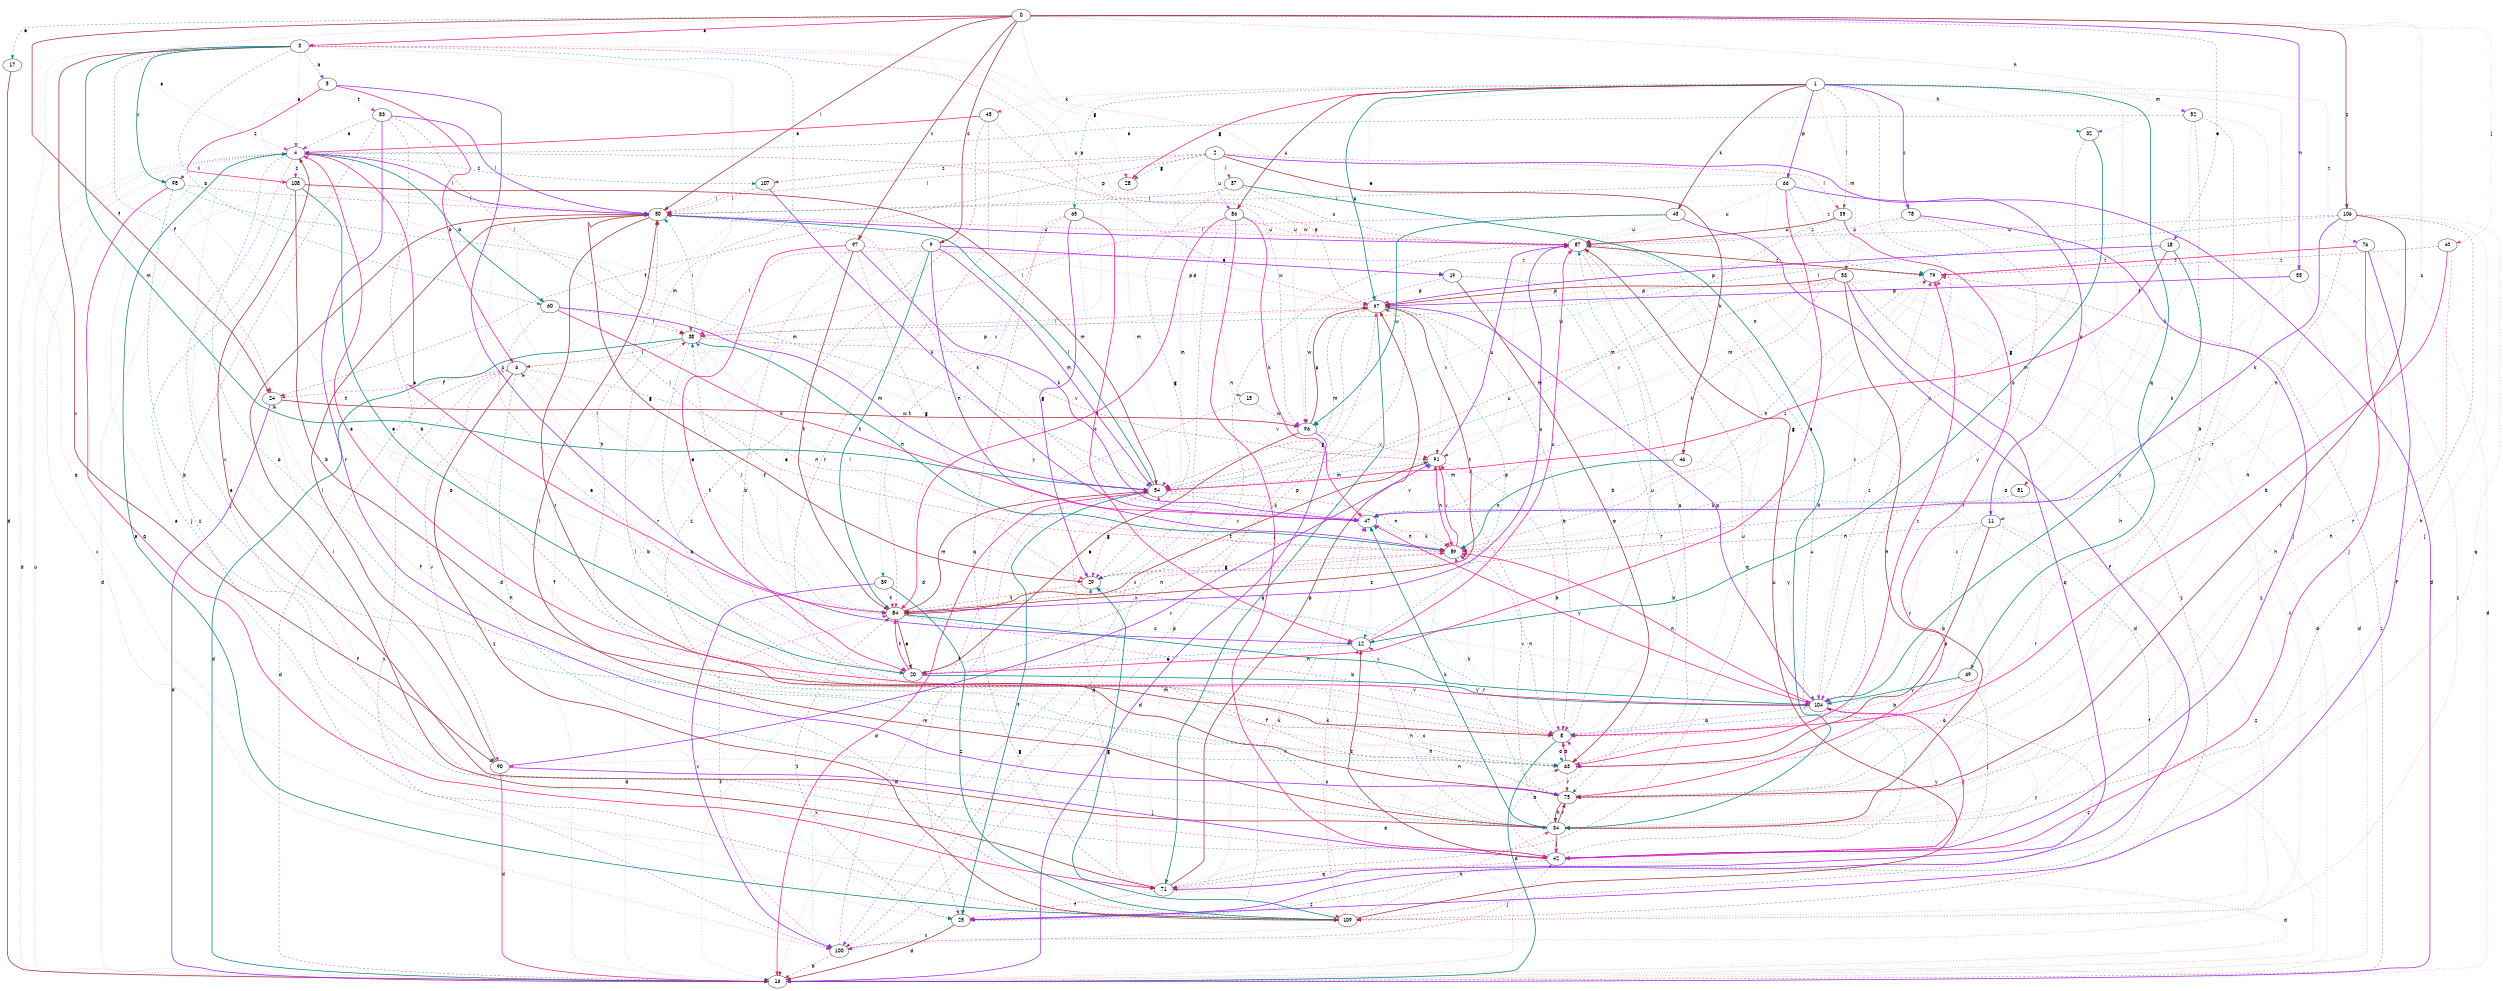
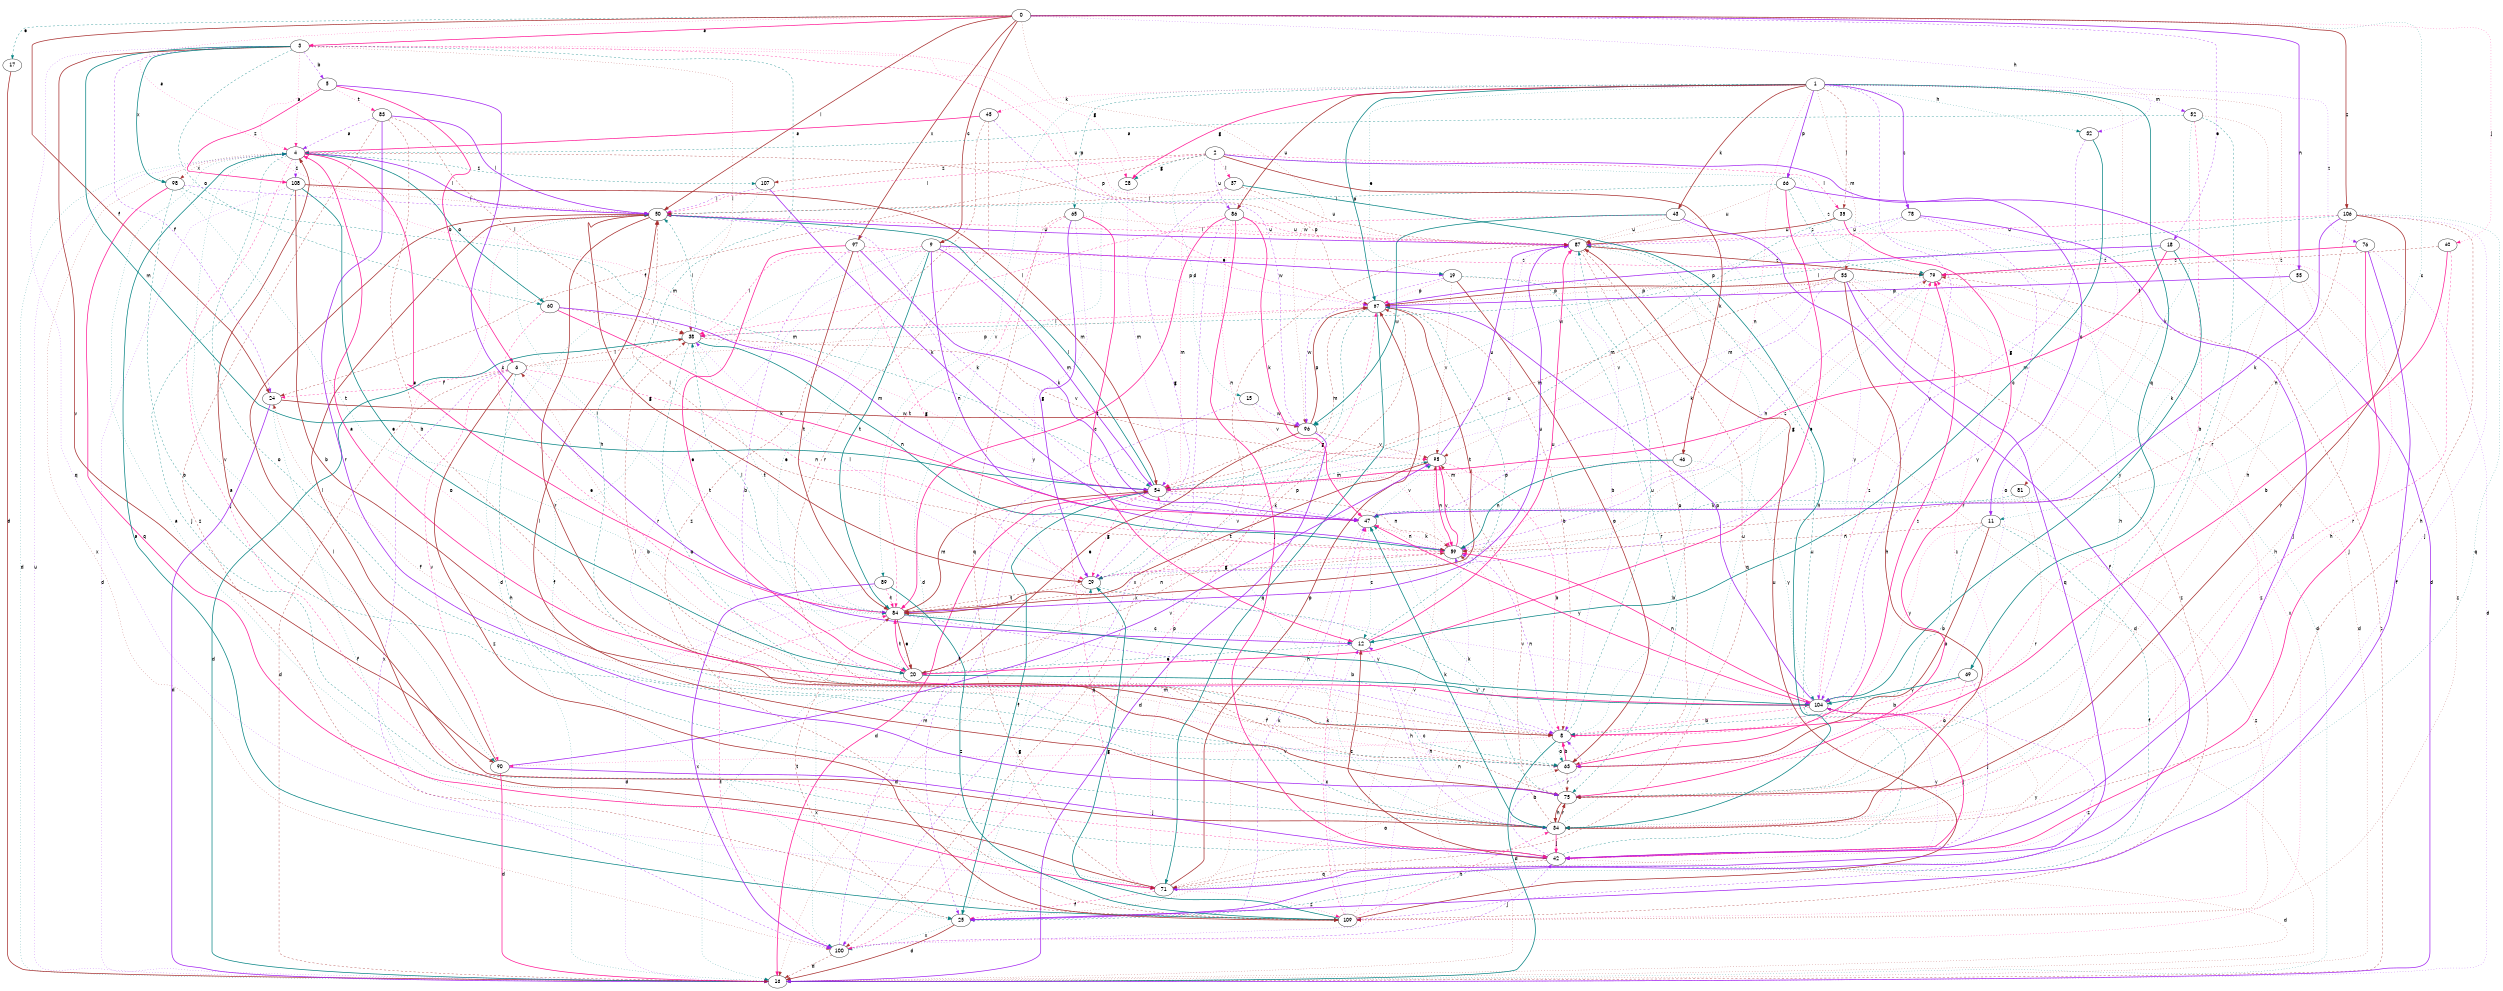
(607, 357) -> (602, 353)
(1437, 460) -> (1437, 460)
